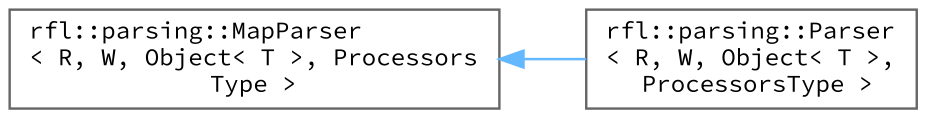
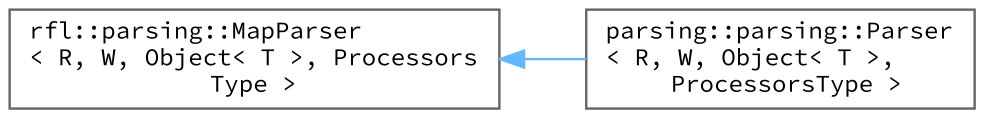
(751, 59) -> (780, 59)
